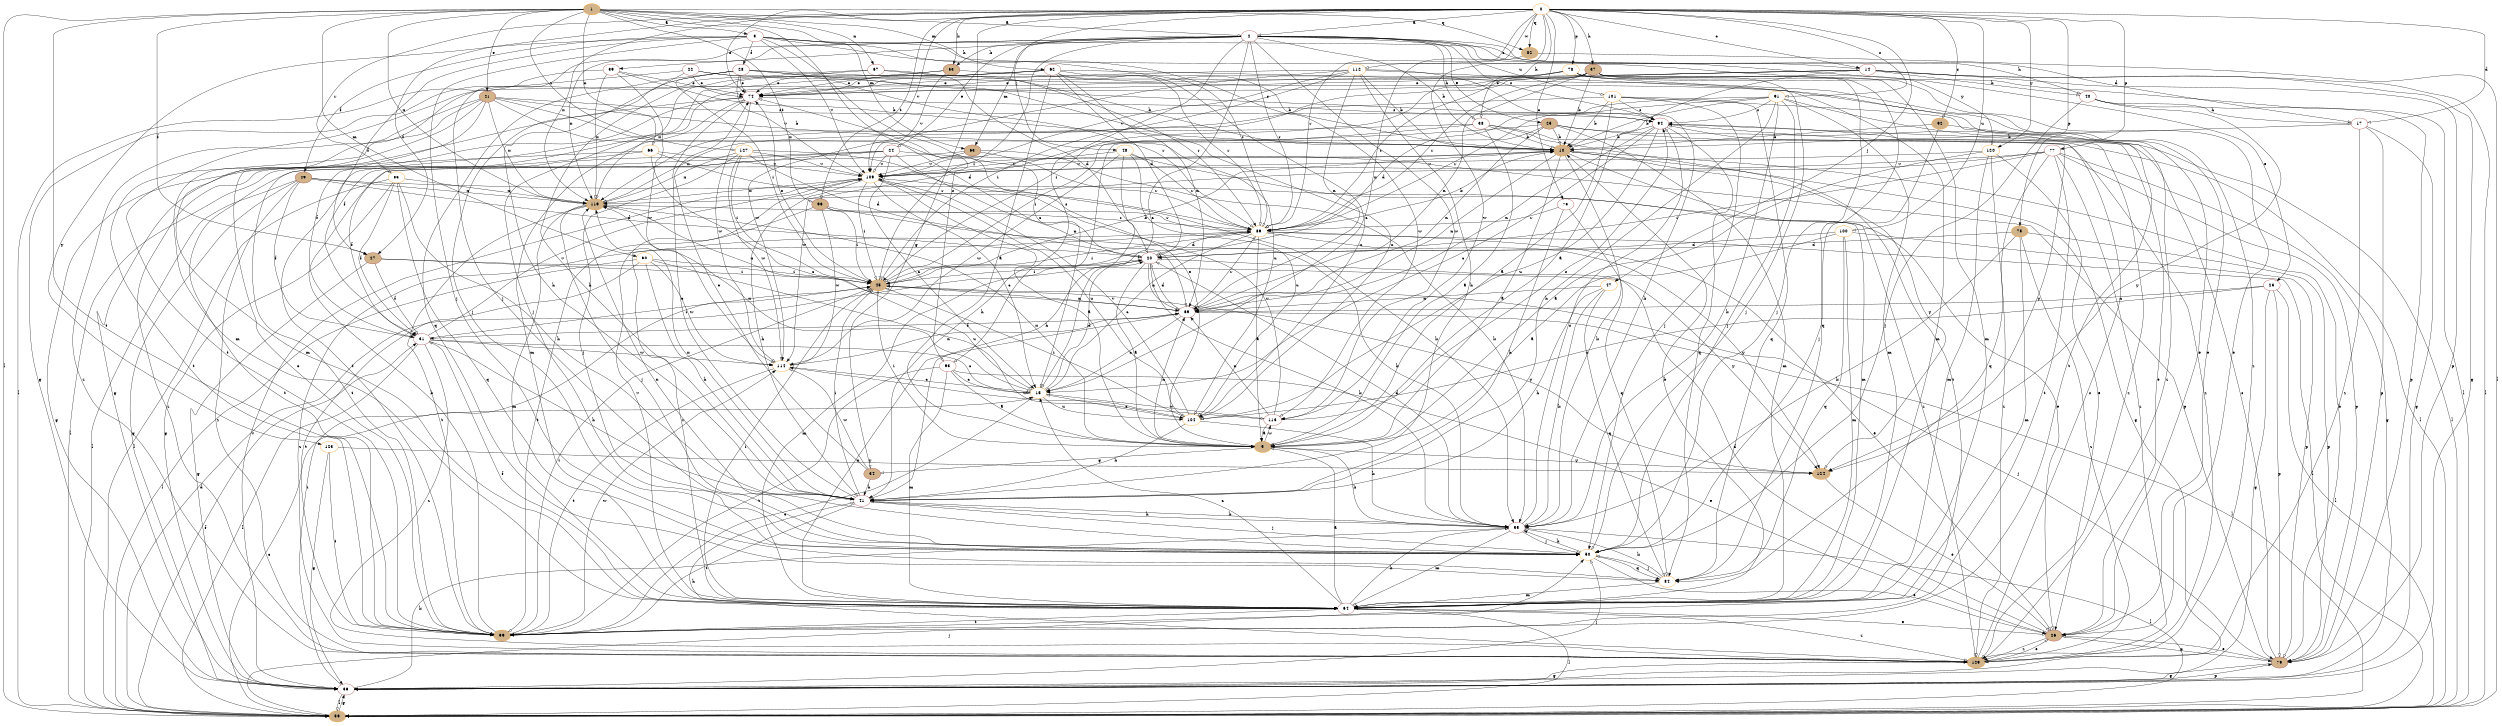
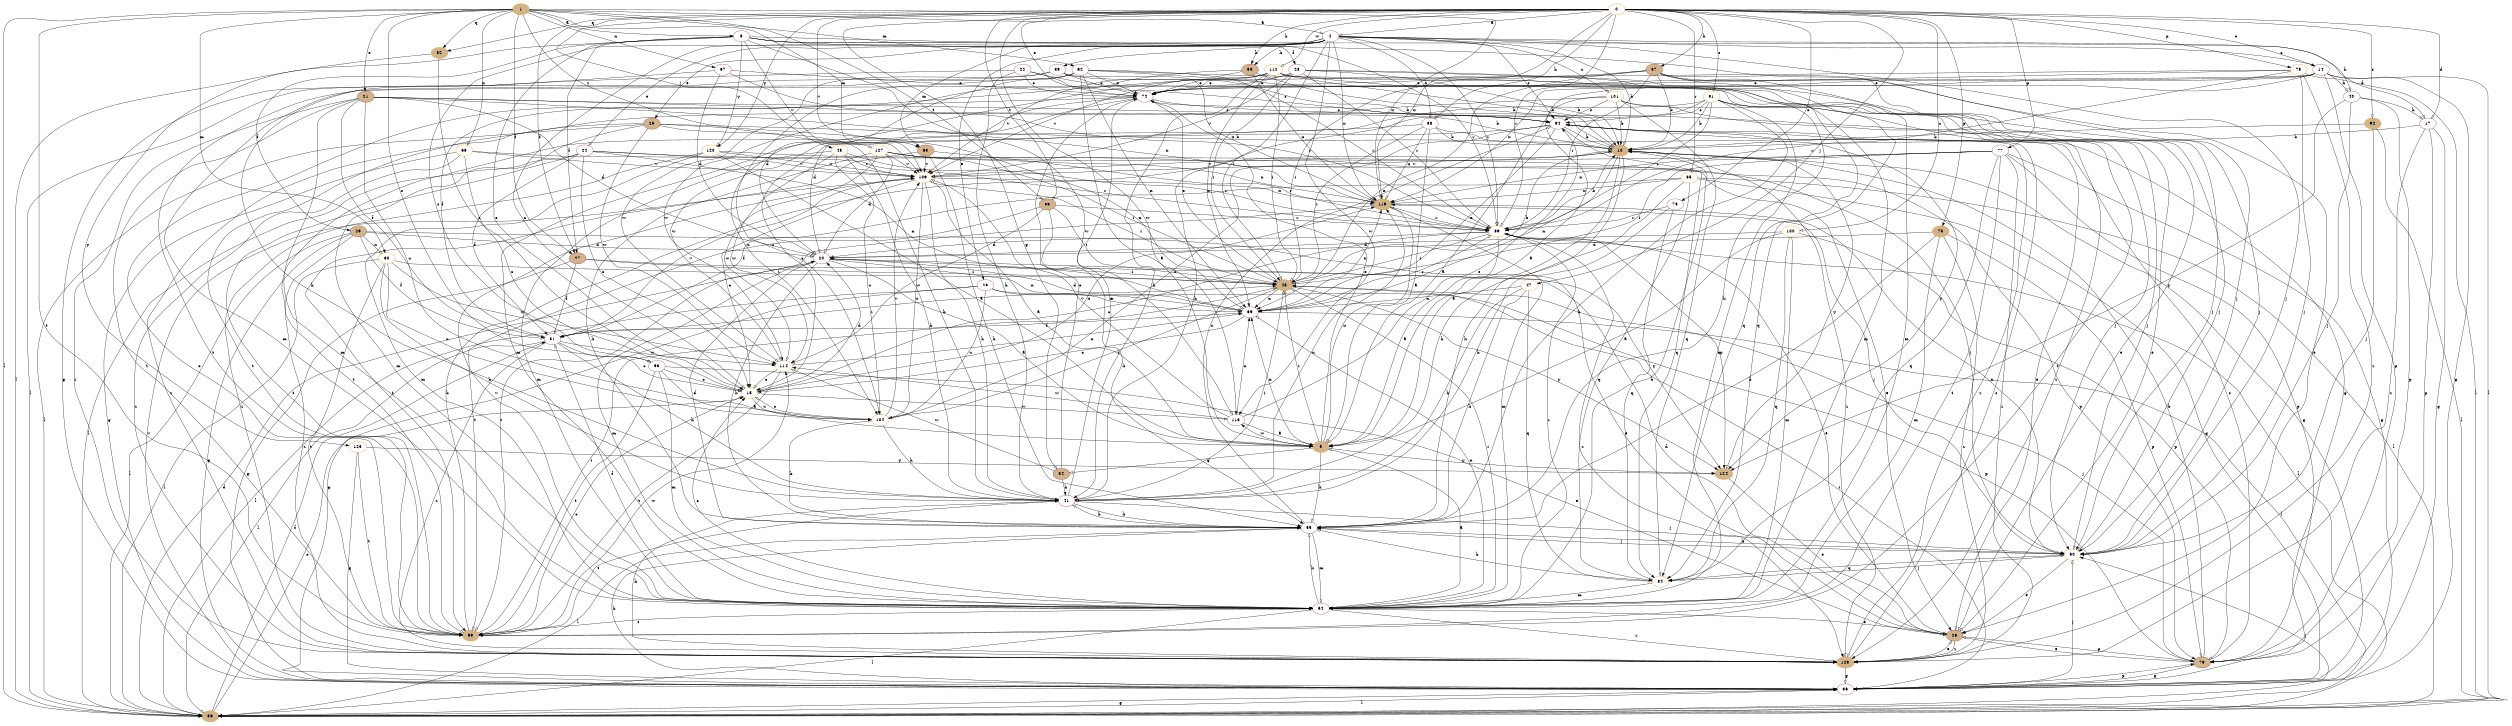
(447, 191) -> (371, 244)
(321, 415) -> (318, 482)
